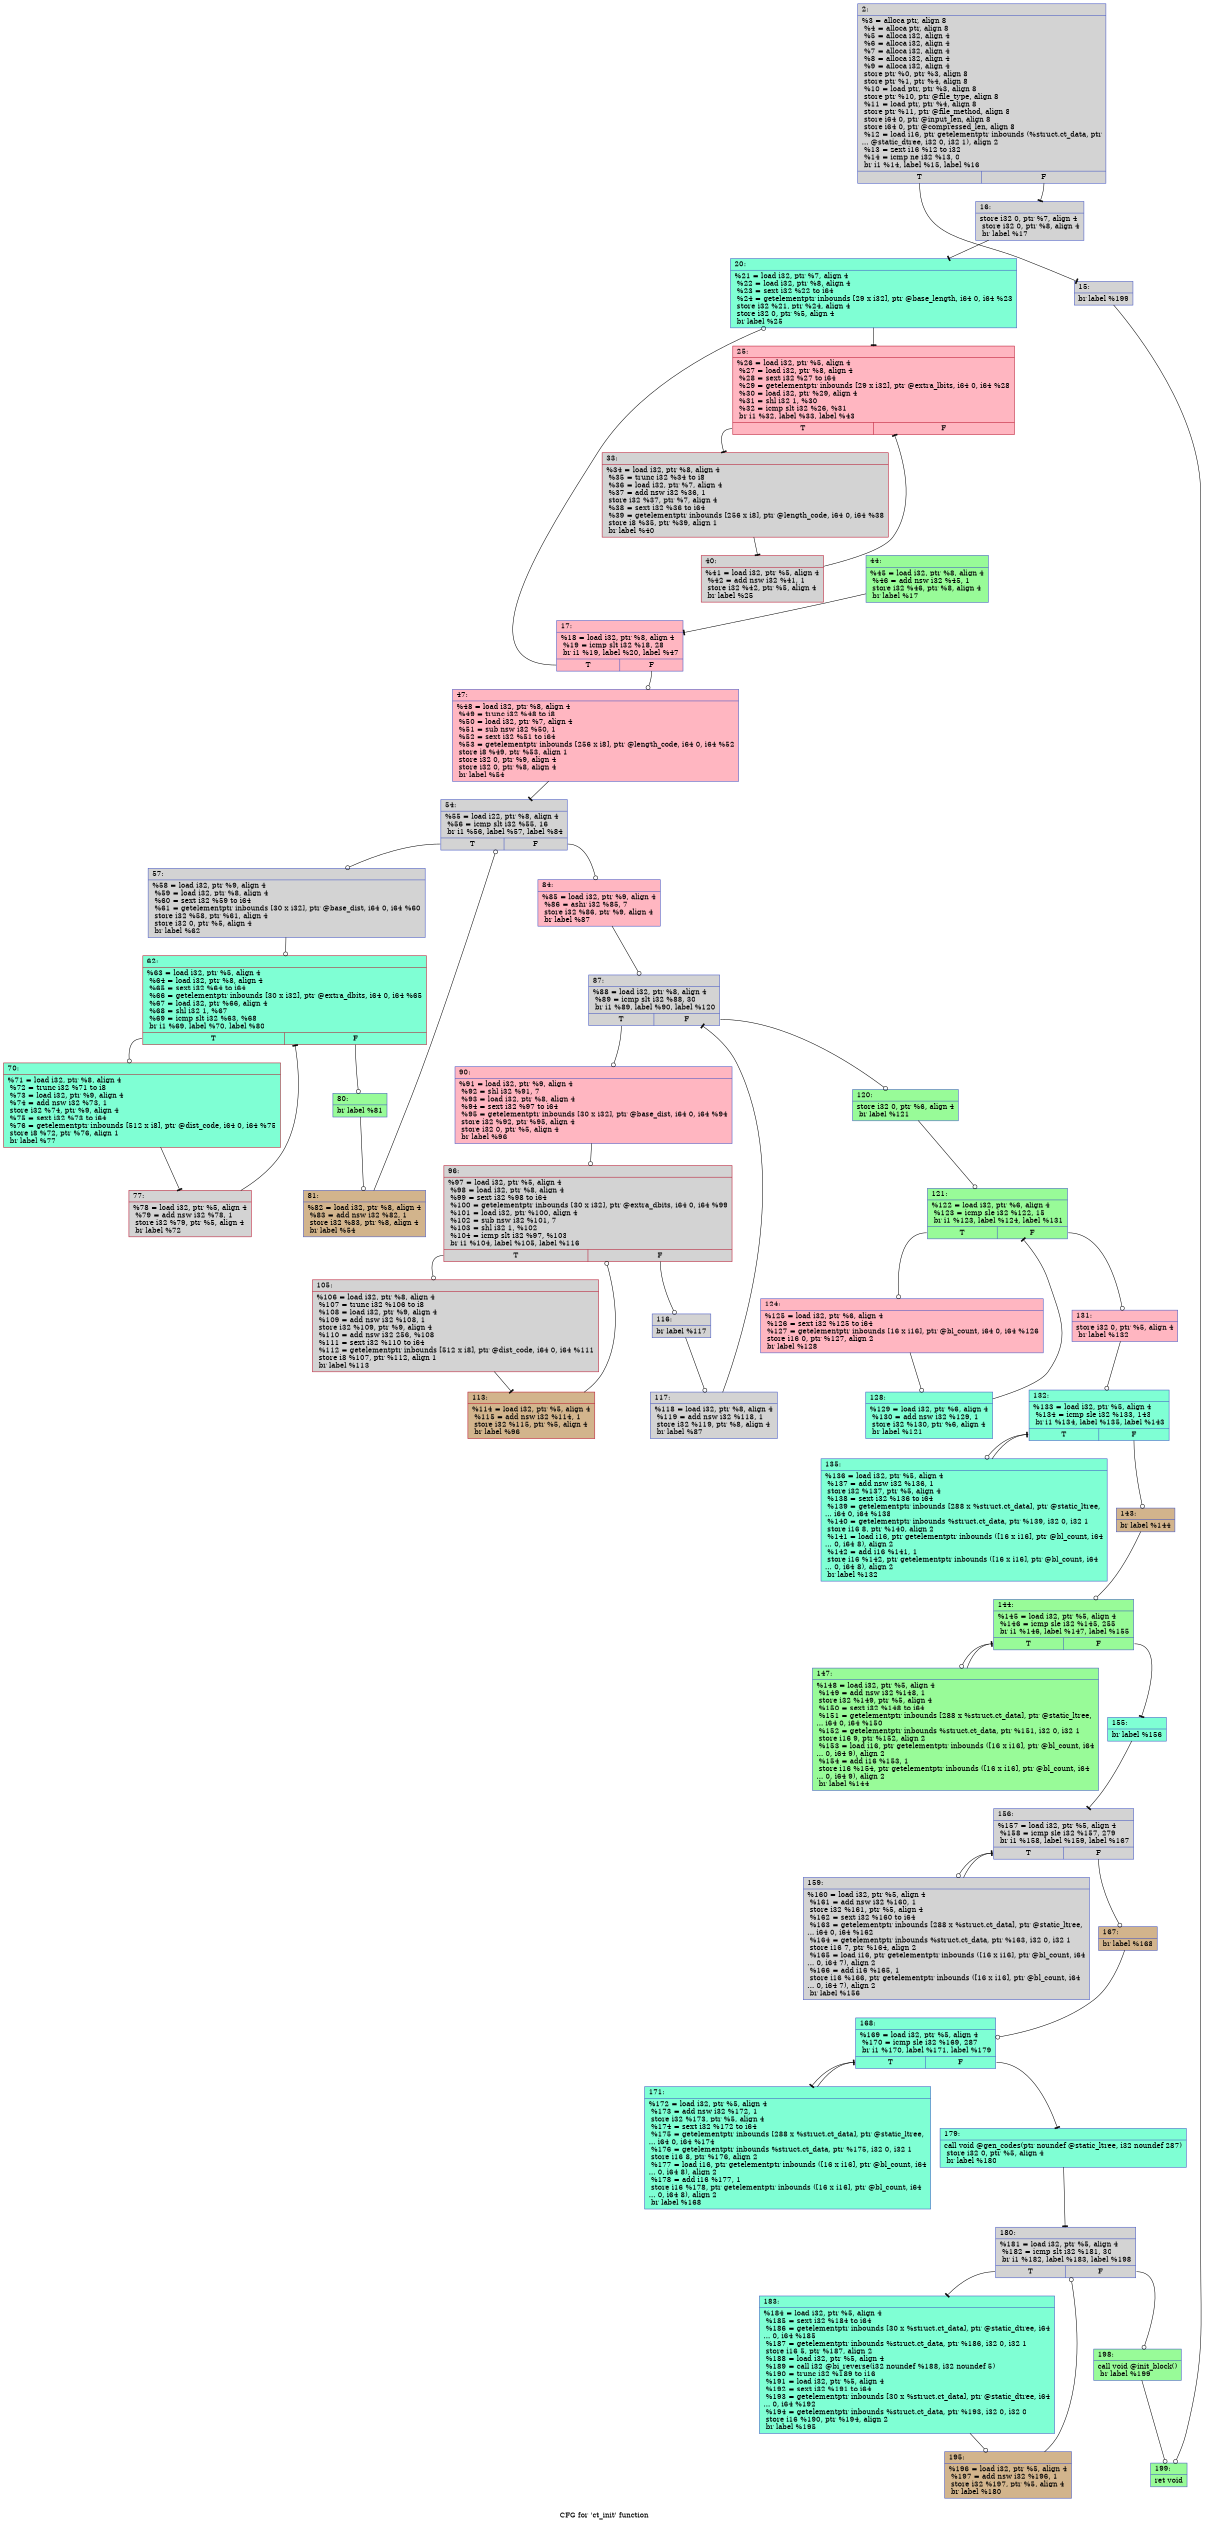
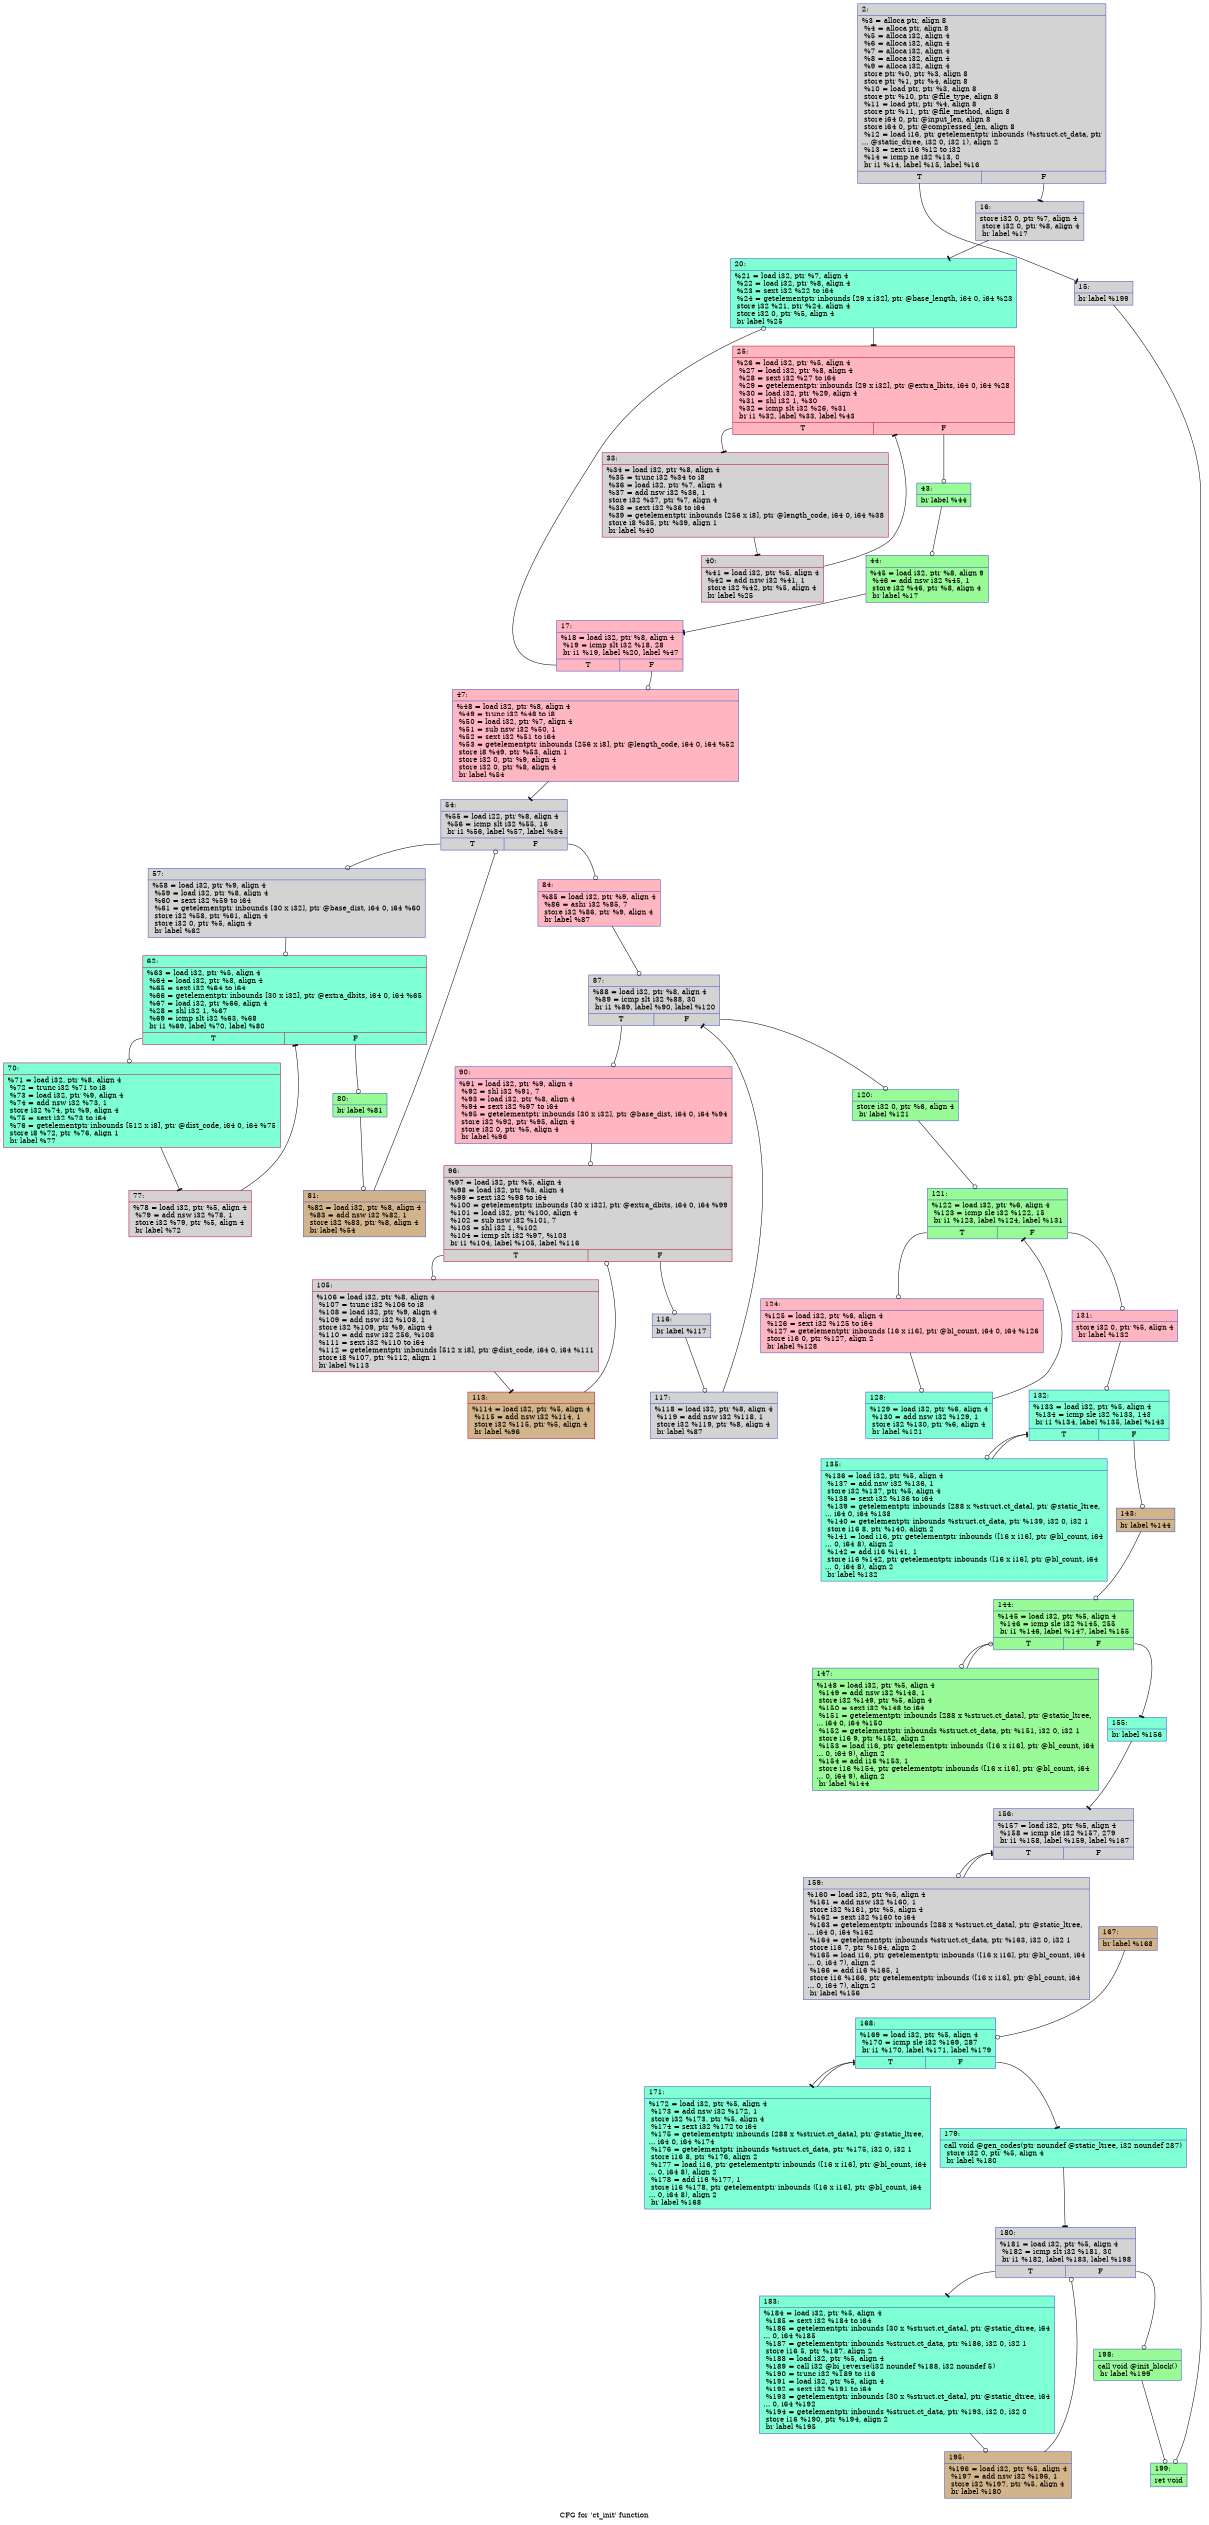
none -> (944, 495)
(927, 573) -> (927, 573)
(187, 1011) -> (187, 1011)
(975, 1653) -> (975, 1653)
(1105, 1892) -> none
